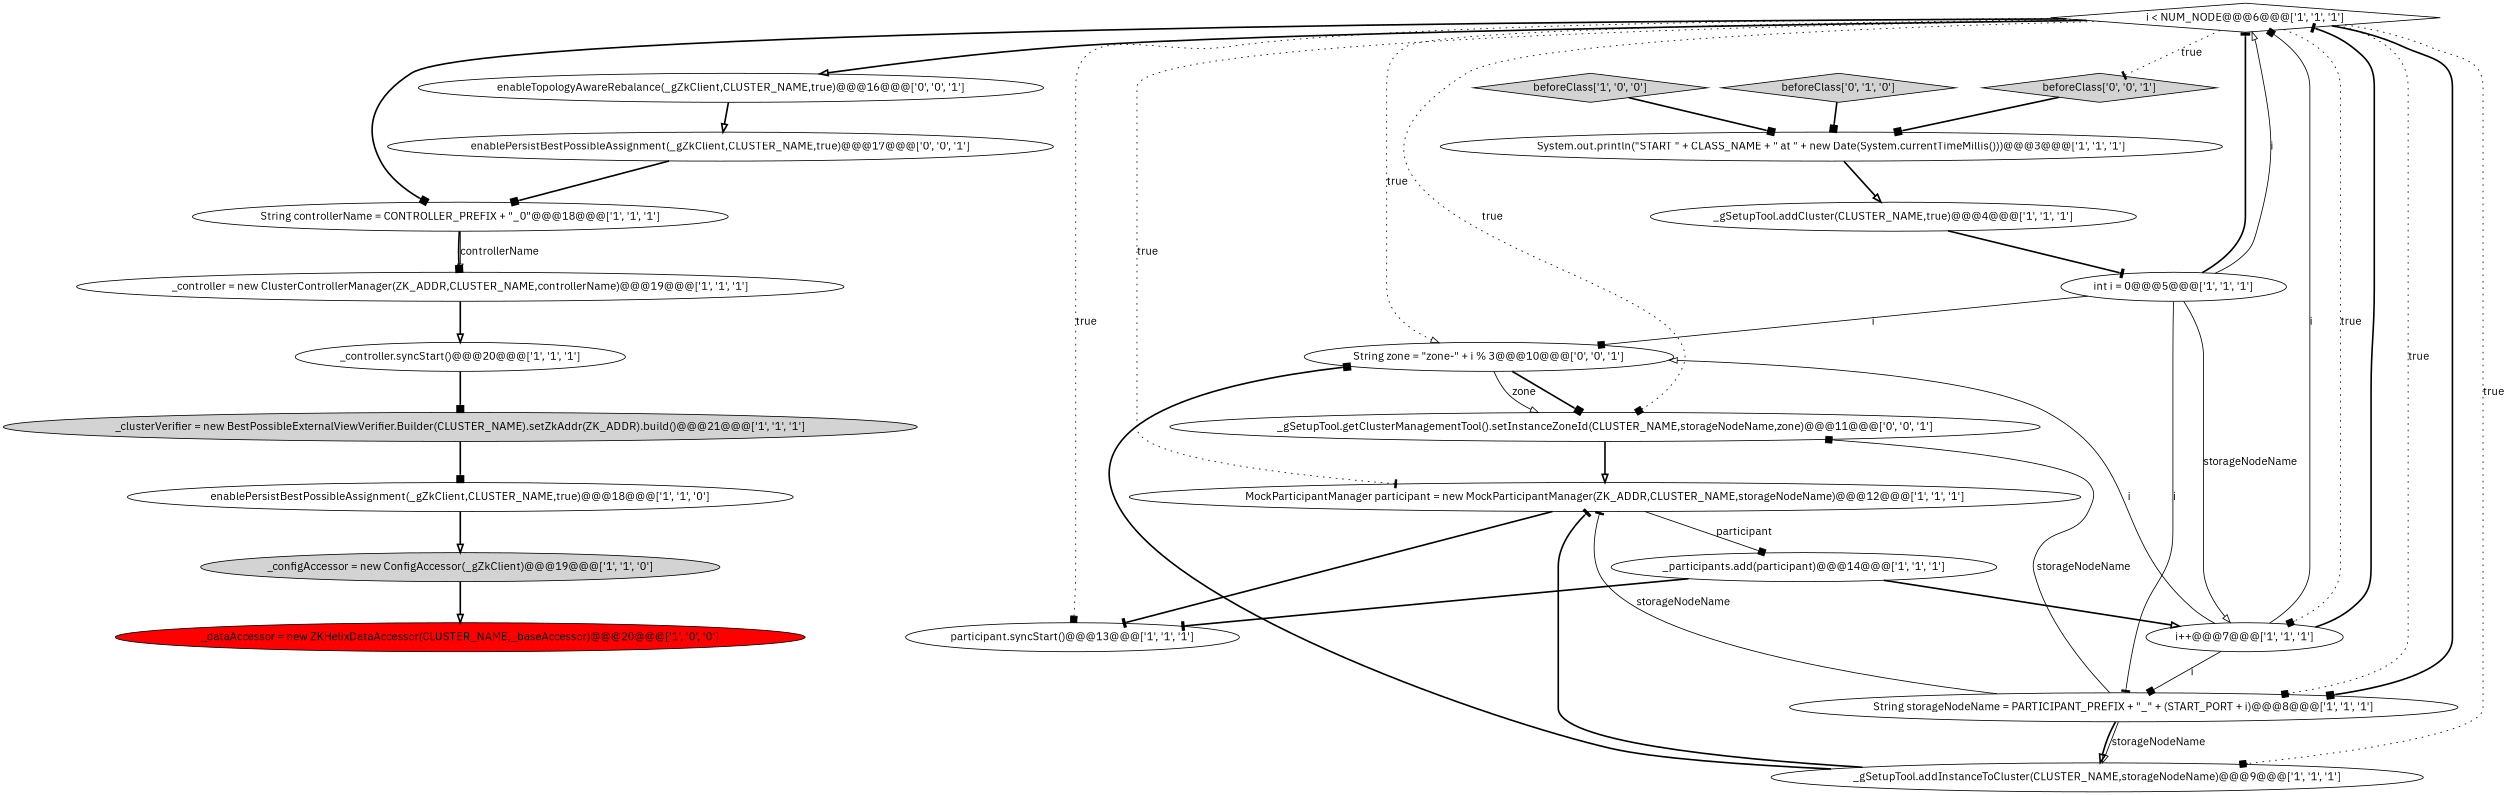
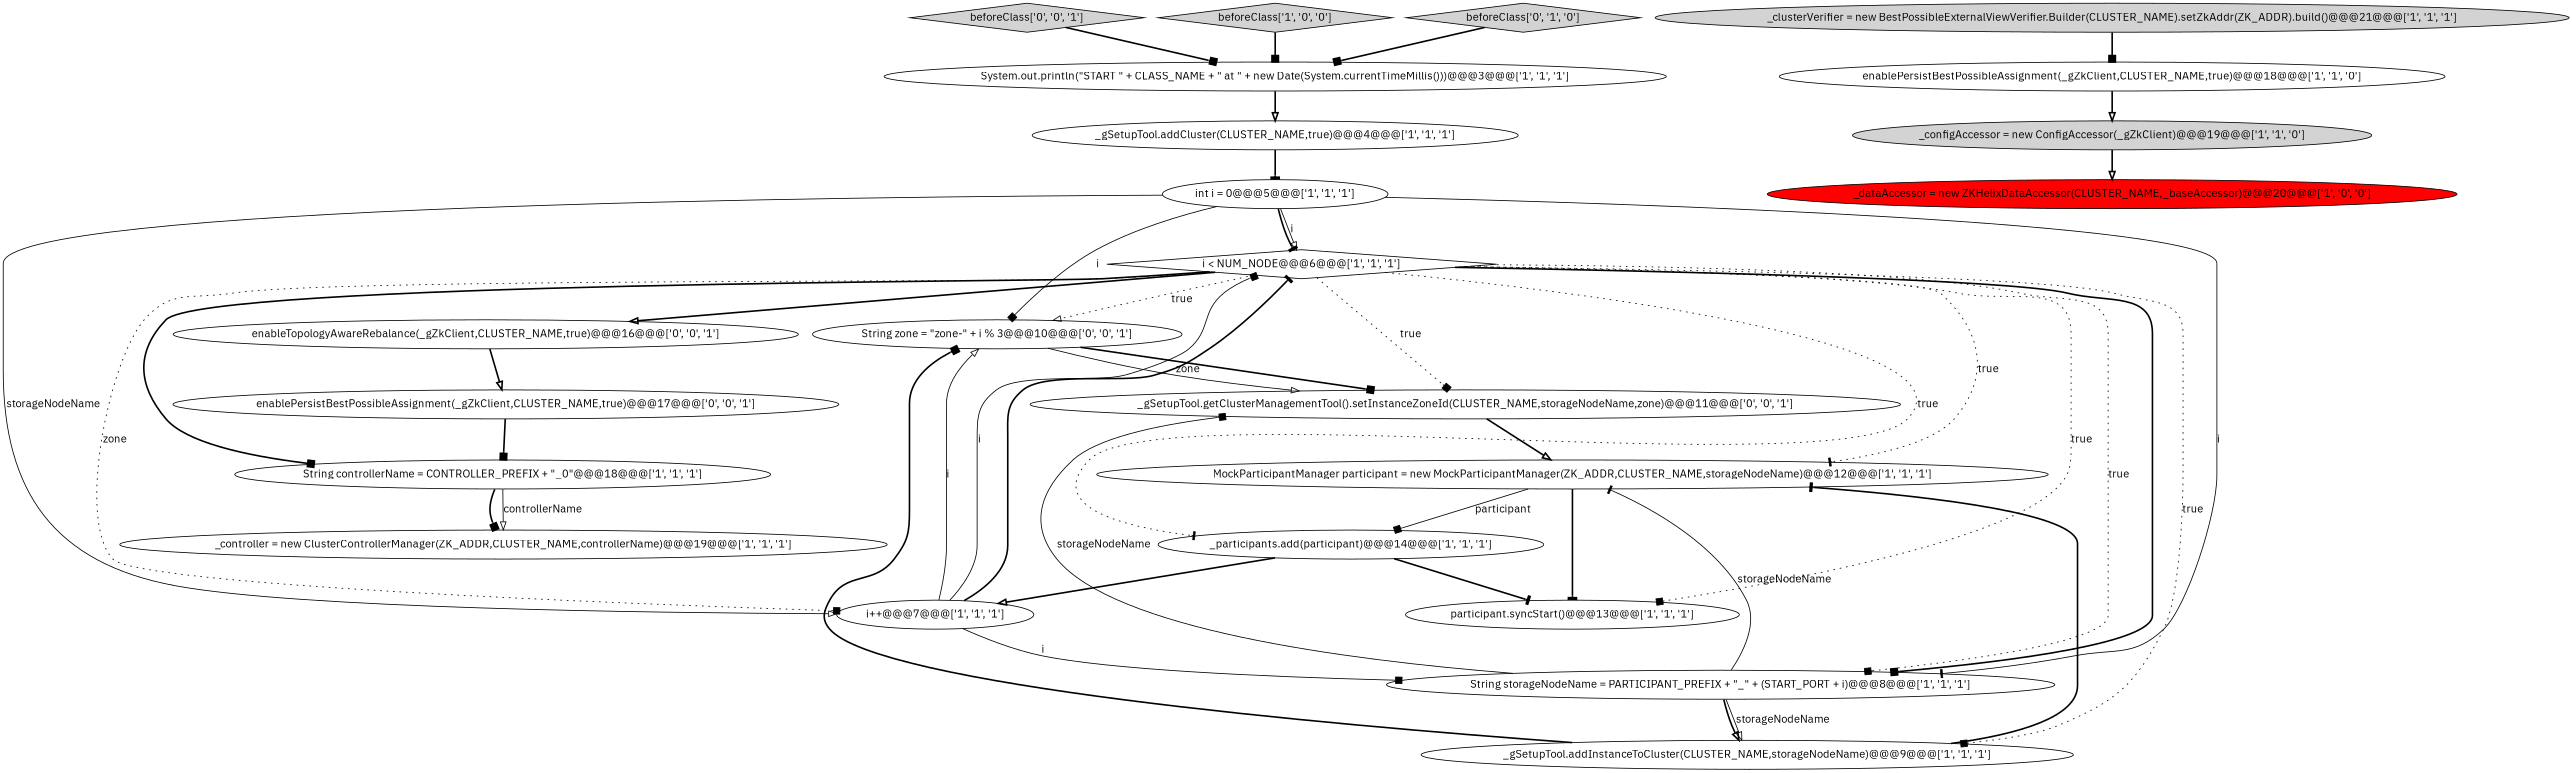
(2173, 52) -> (1706, 444)
(2351, 322) -> (115, 439)
(460, 357) -> none
